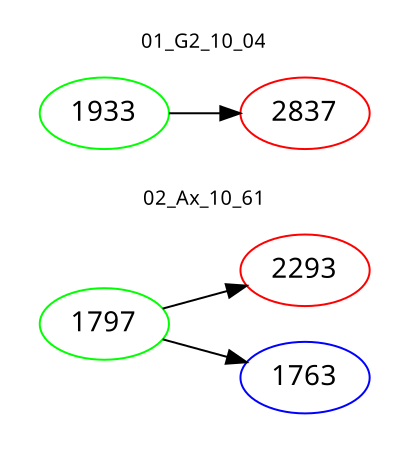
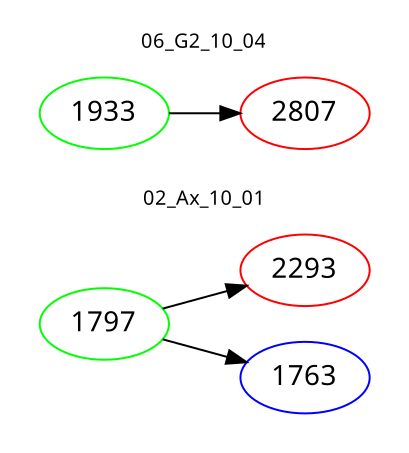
(205, 43) -> (205, 43)
(305, 113) -> (305, 113)
(205, 200) -> (205, 200)
